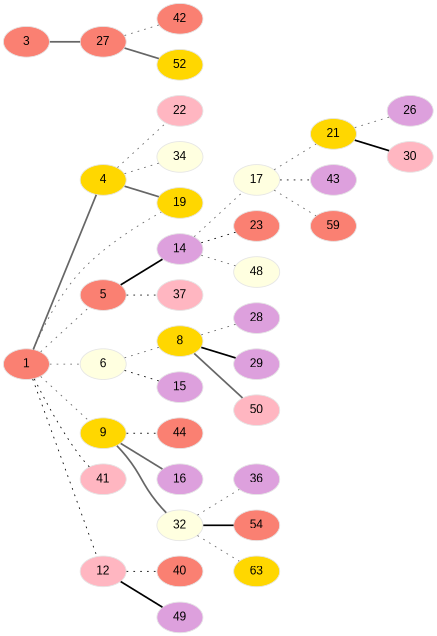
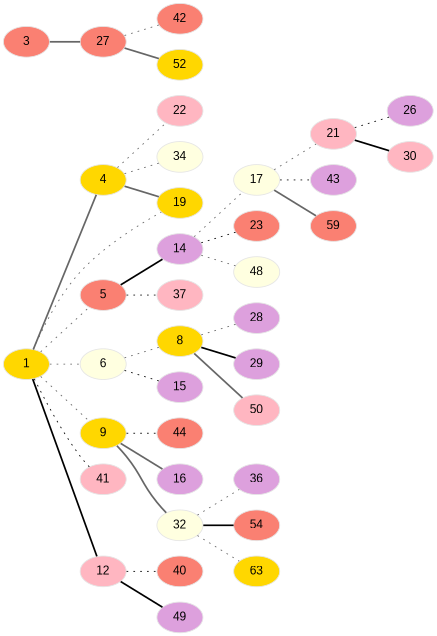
(372, 122) -> (372, 122)
(333, 134) -> (333, 134)
(295, 203) -> (295, 203)
(26, 364) -> (26, 364)
(65, 468) -> (65, 468)
